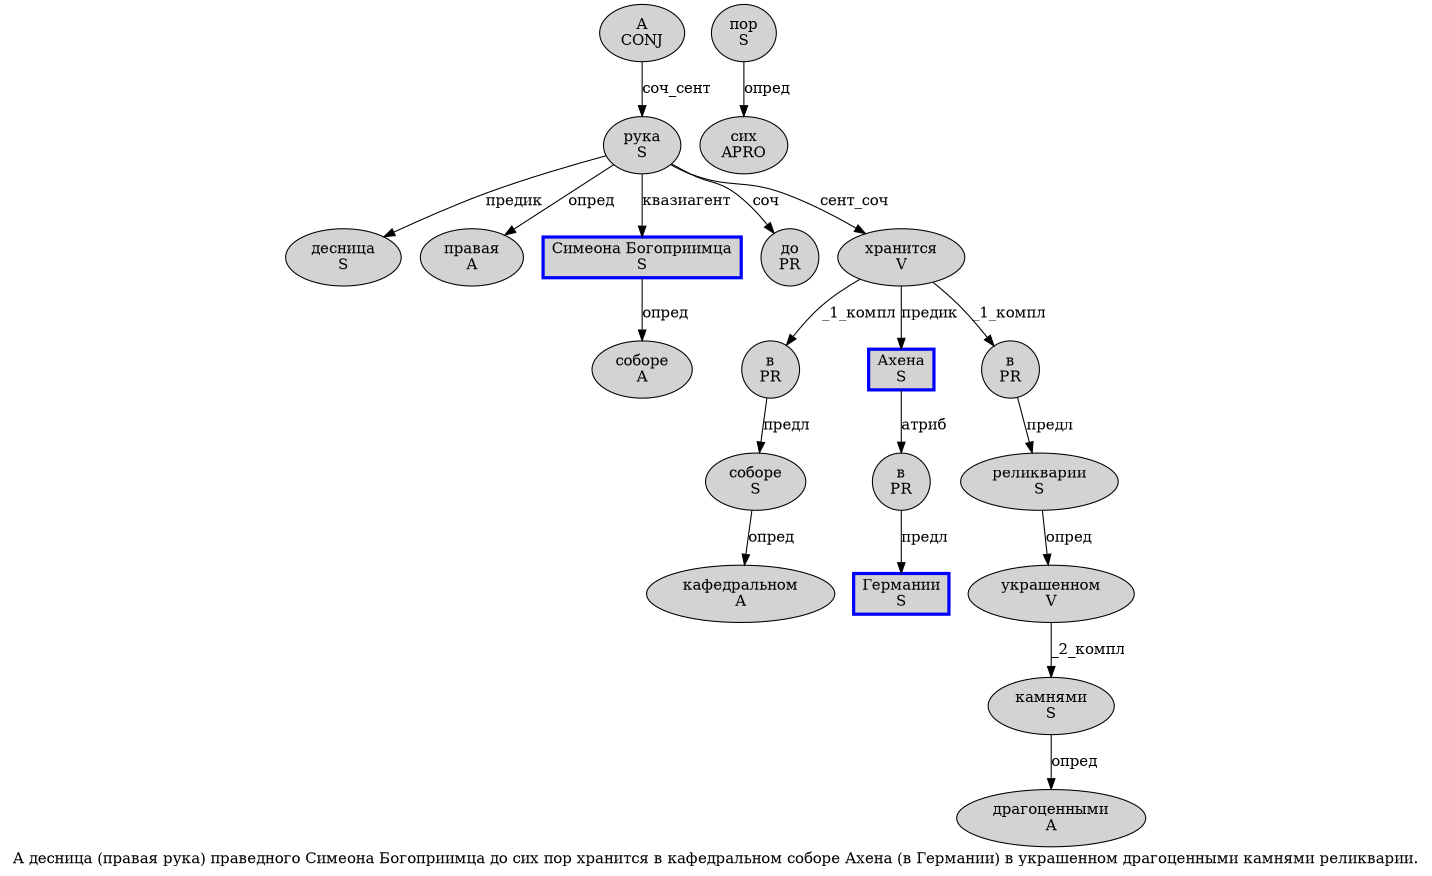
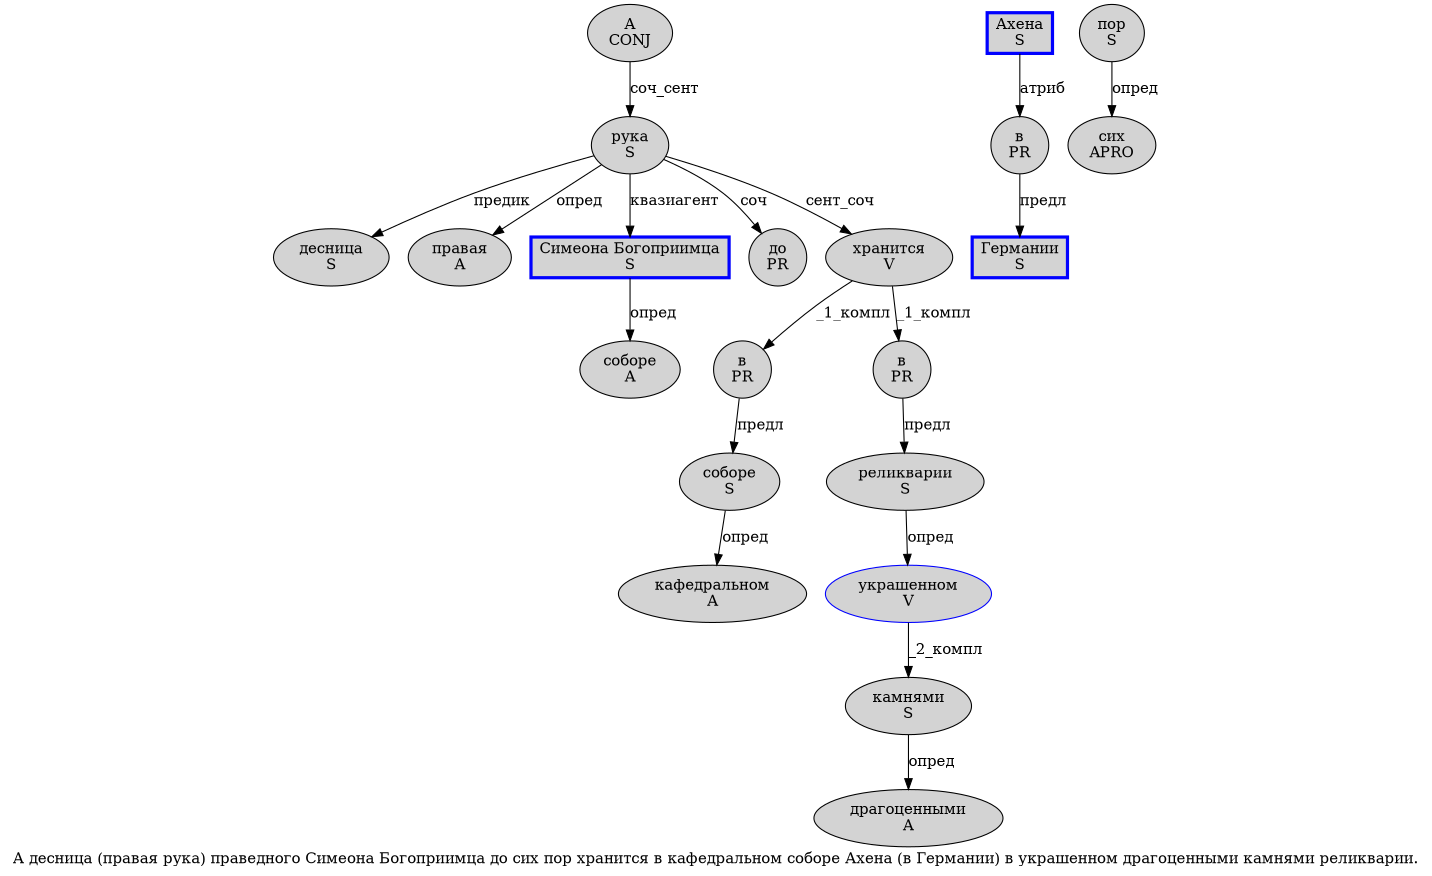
(901, 312) -> none
(1051, 594) -> (908, 594)
